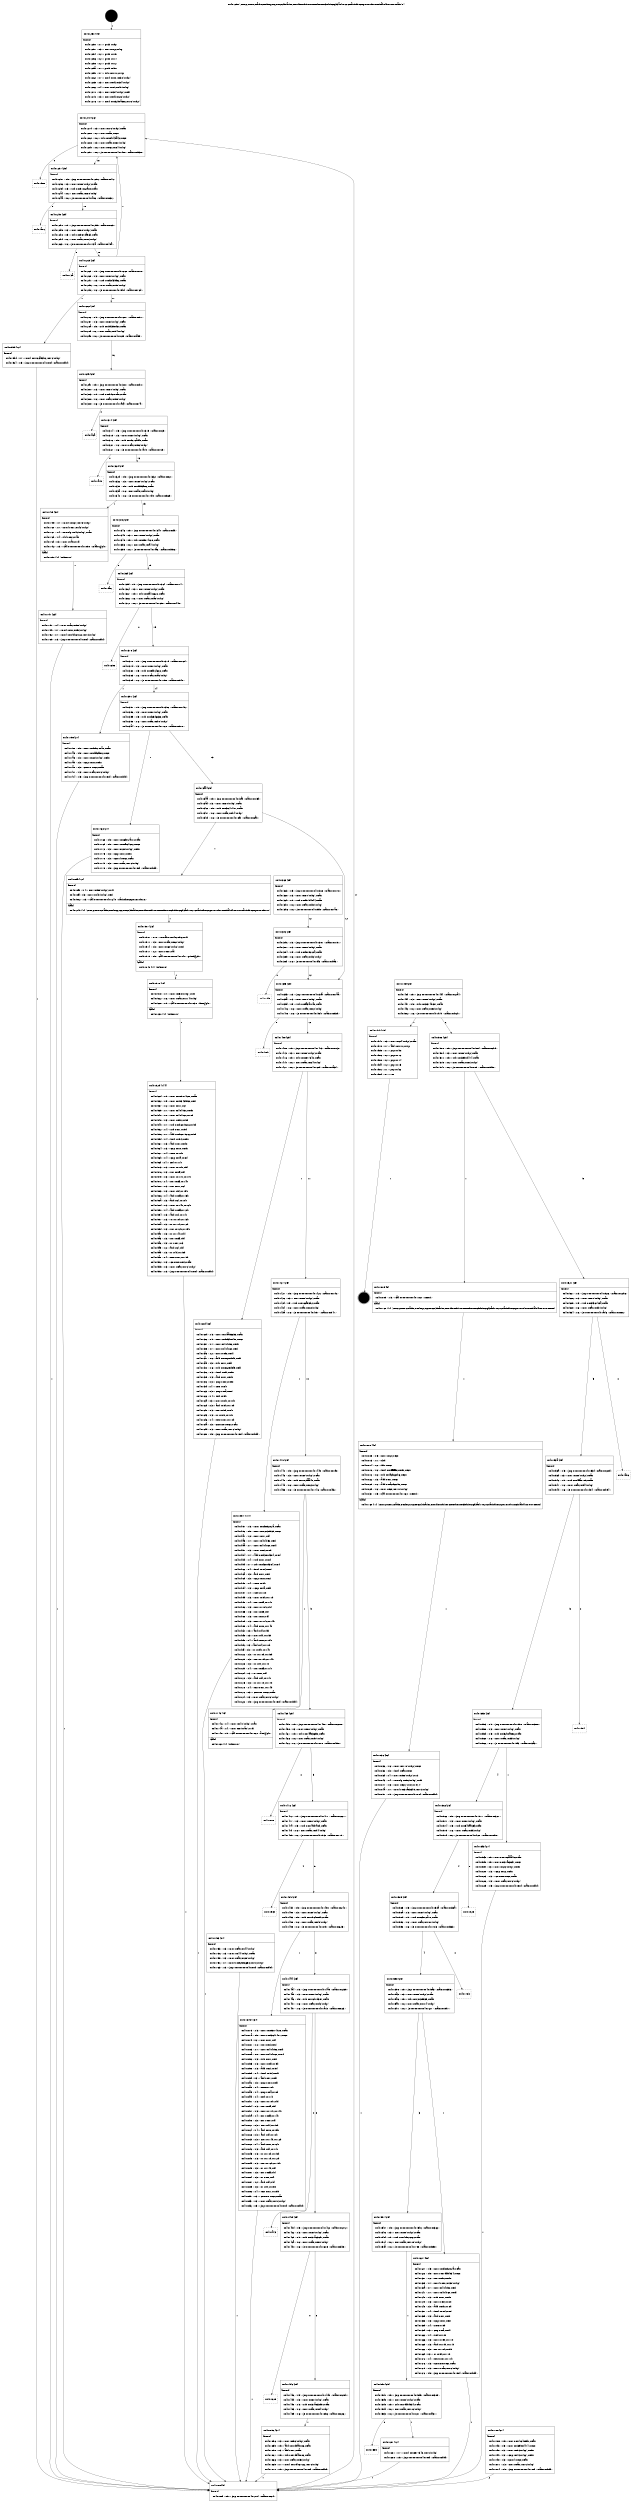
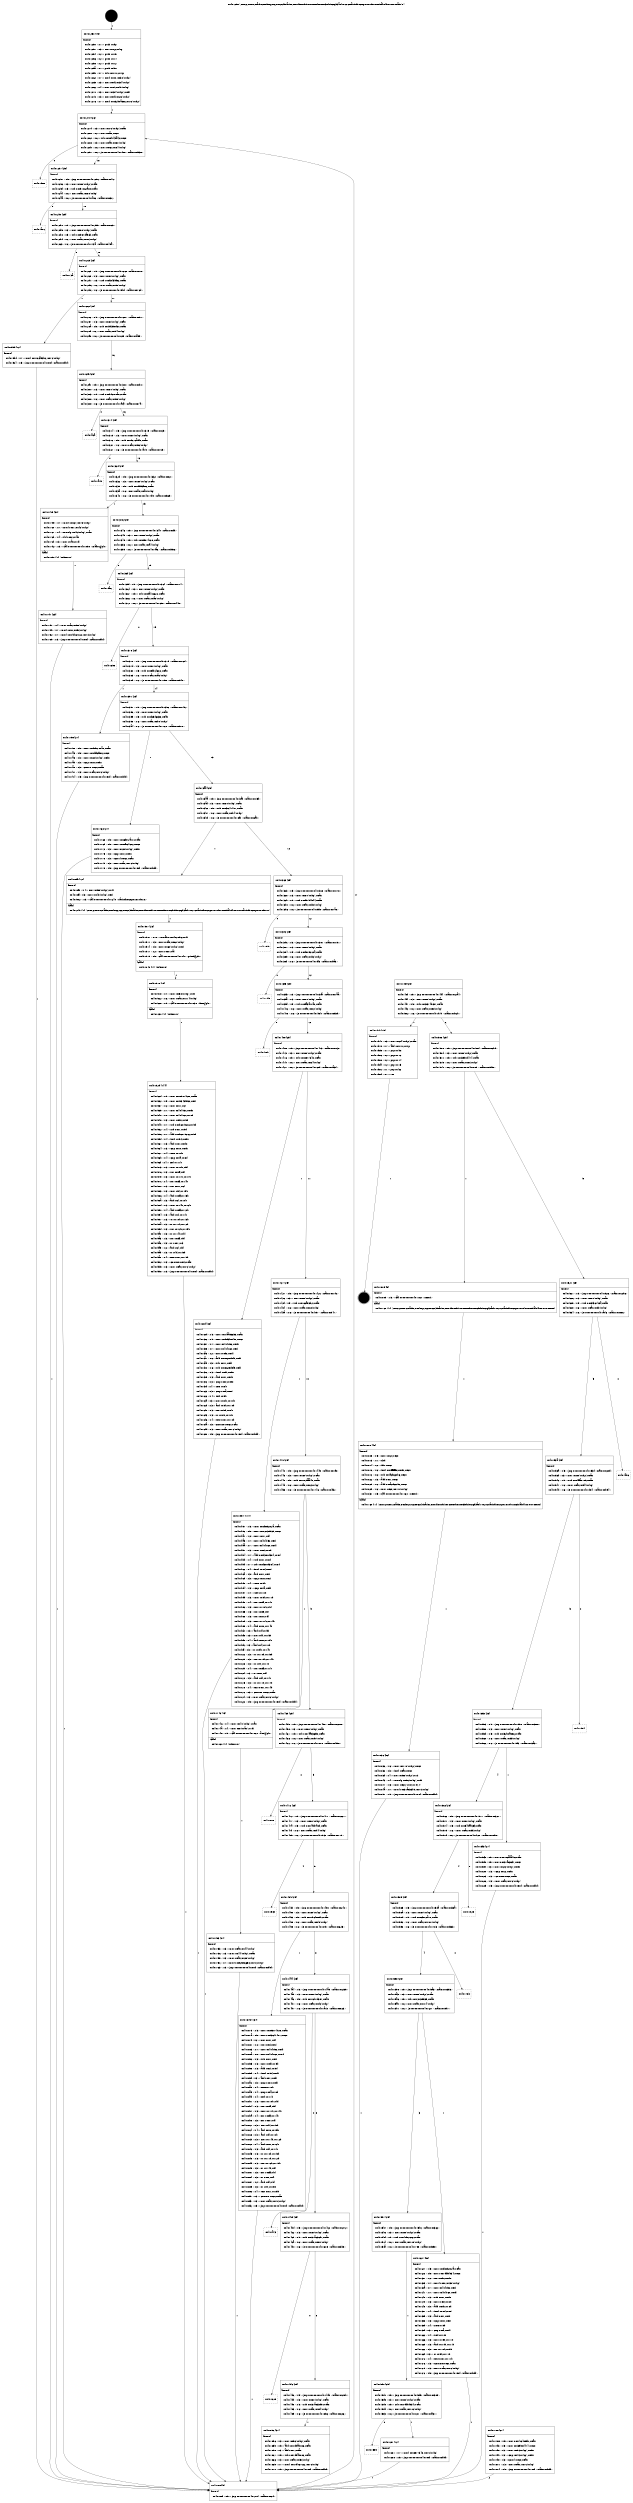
(121, 207) -> (111, 109)
none -> (122, 411)
(344, 875) -> (268, 848)
none -> (264, 947)
none -> (241, 1840)
(261, 2477) -> none
